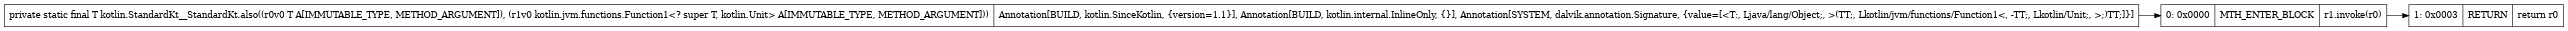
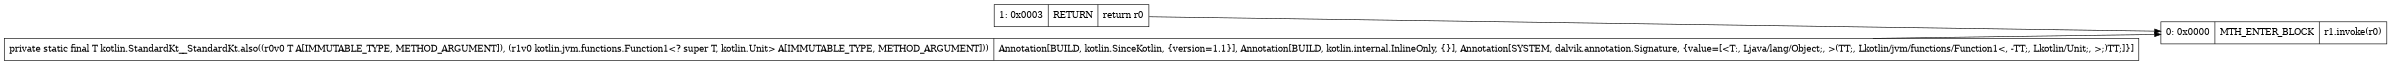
(2395, 16) -> (1652, 24)
